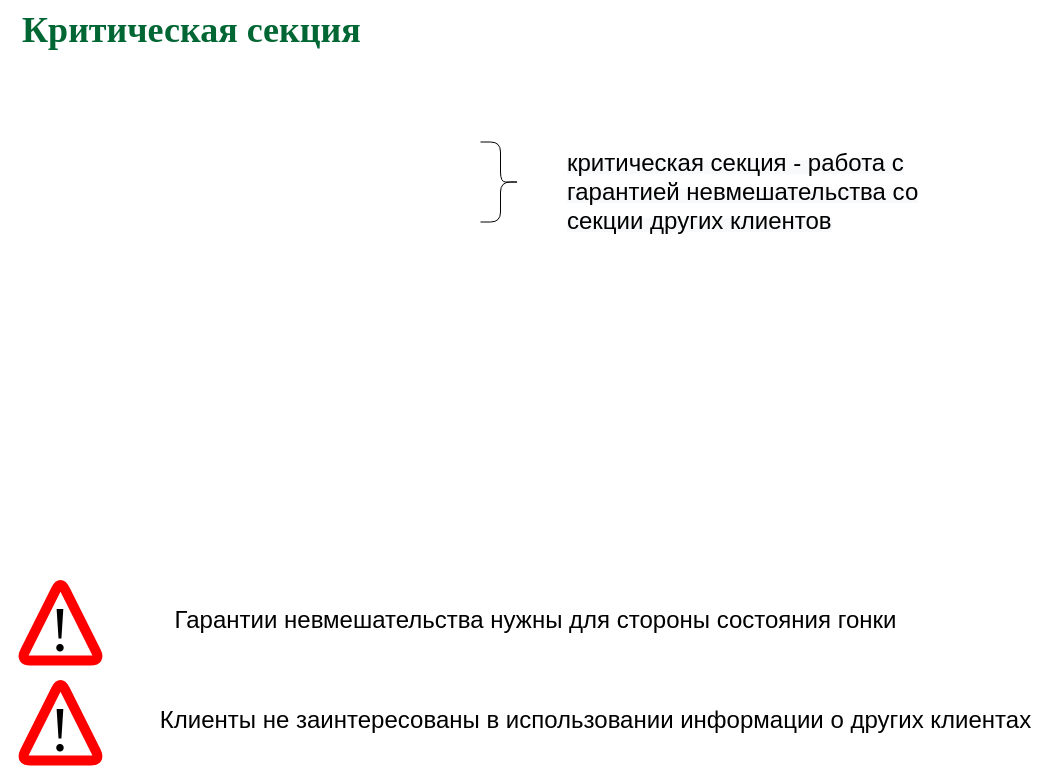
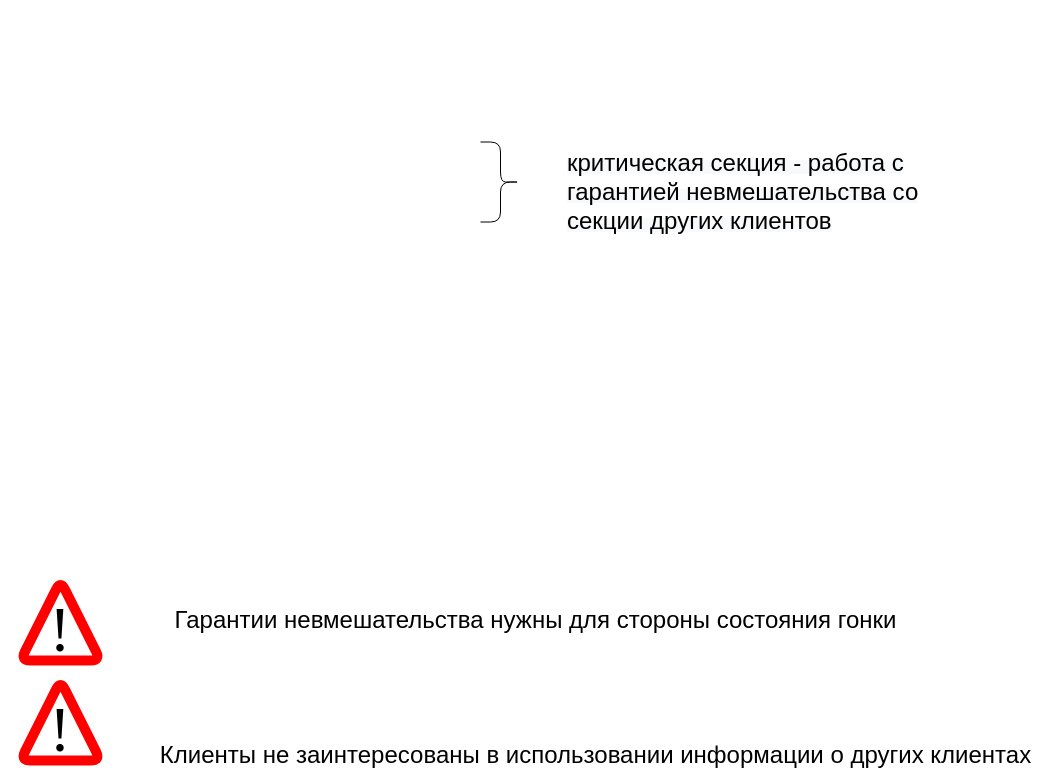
(481, 31) -> none
(596, 721) -> (596, 756)
